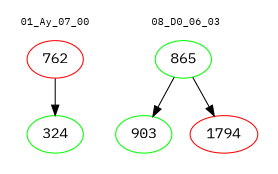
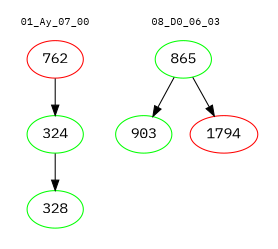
none -> (55, 209)
